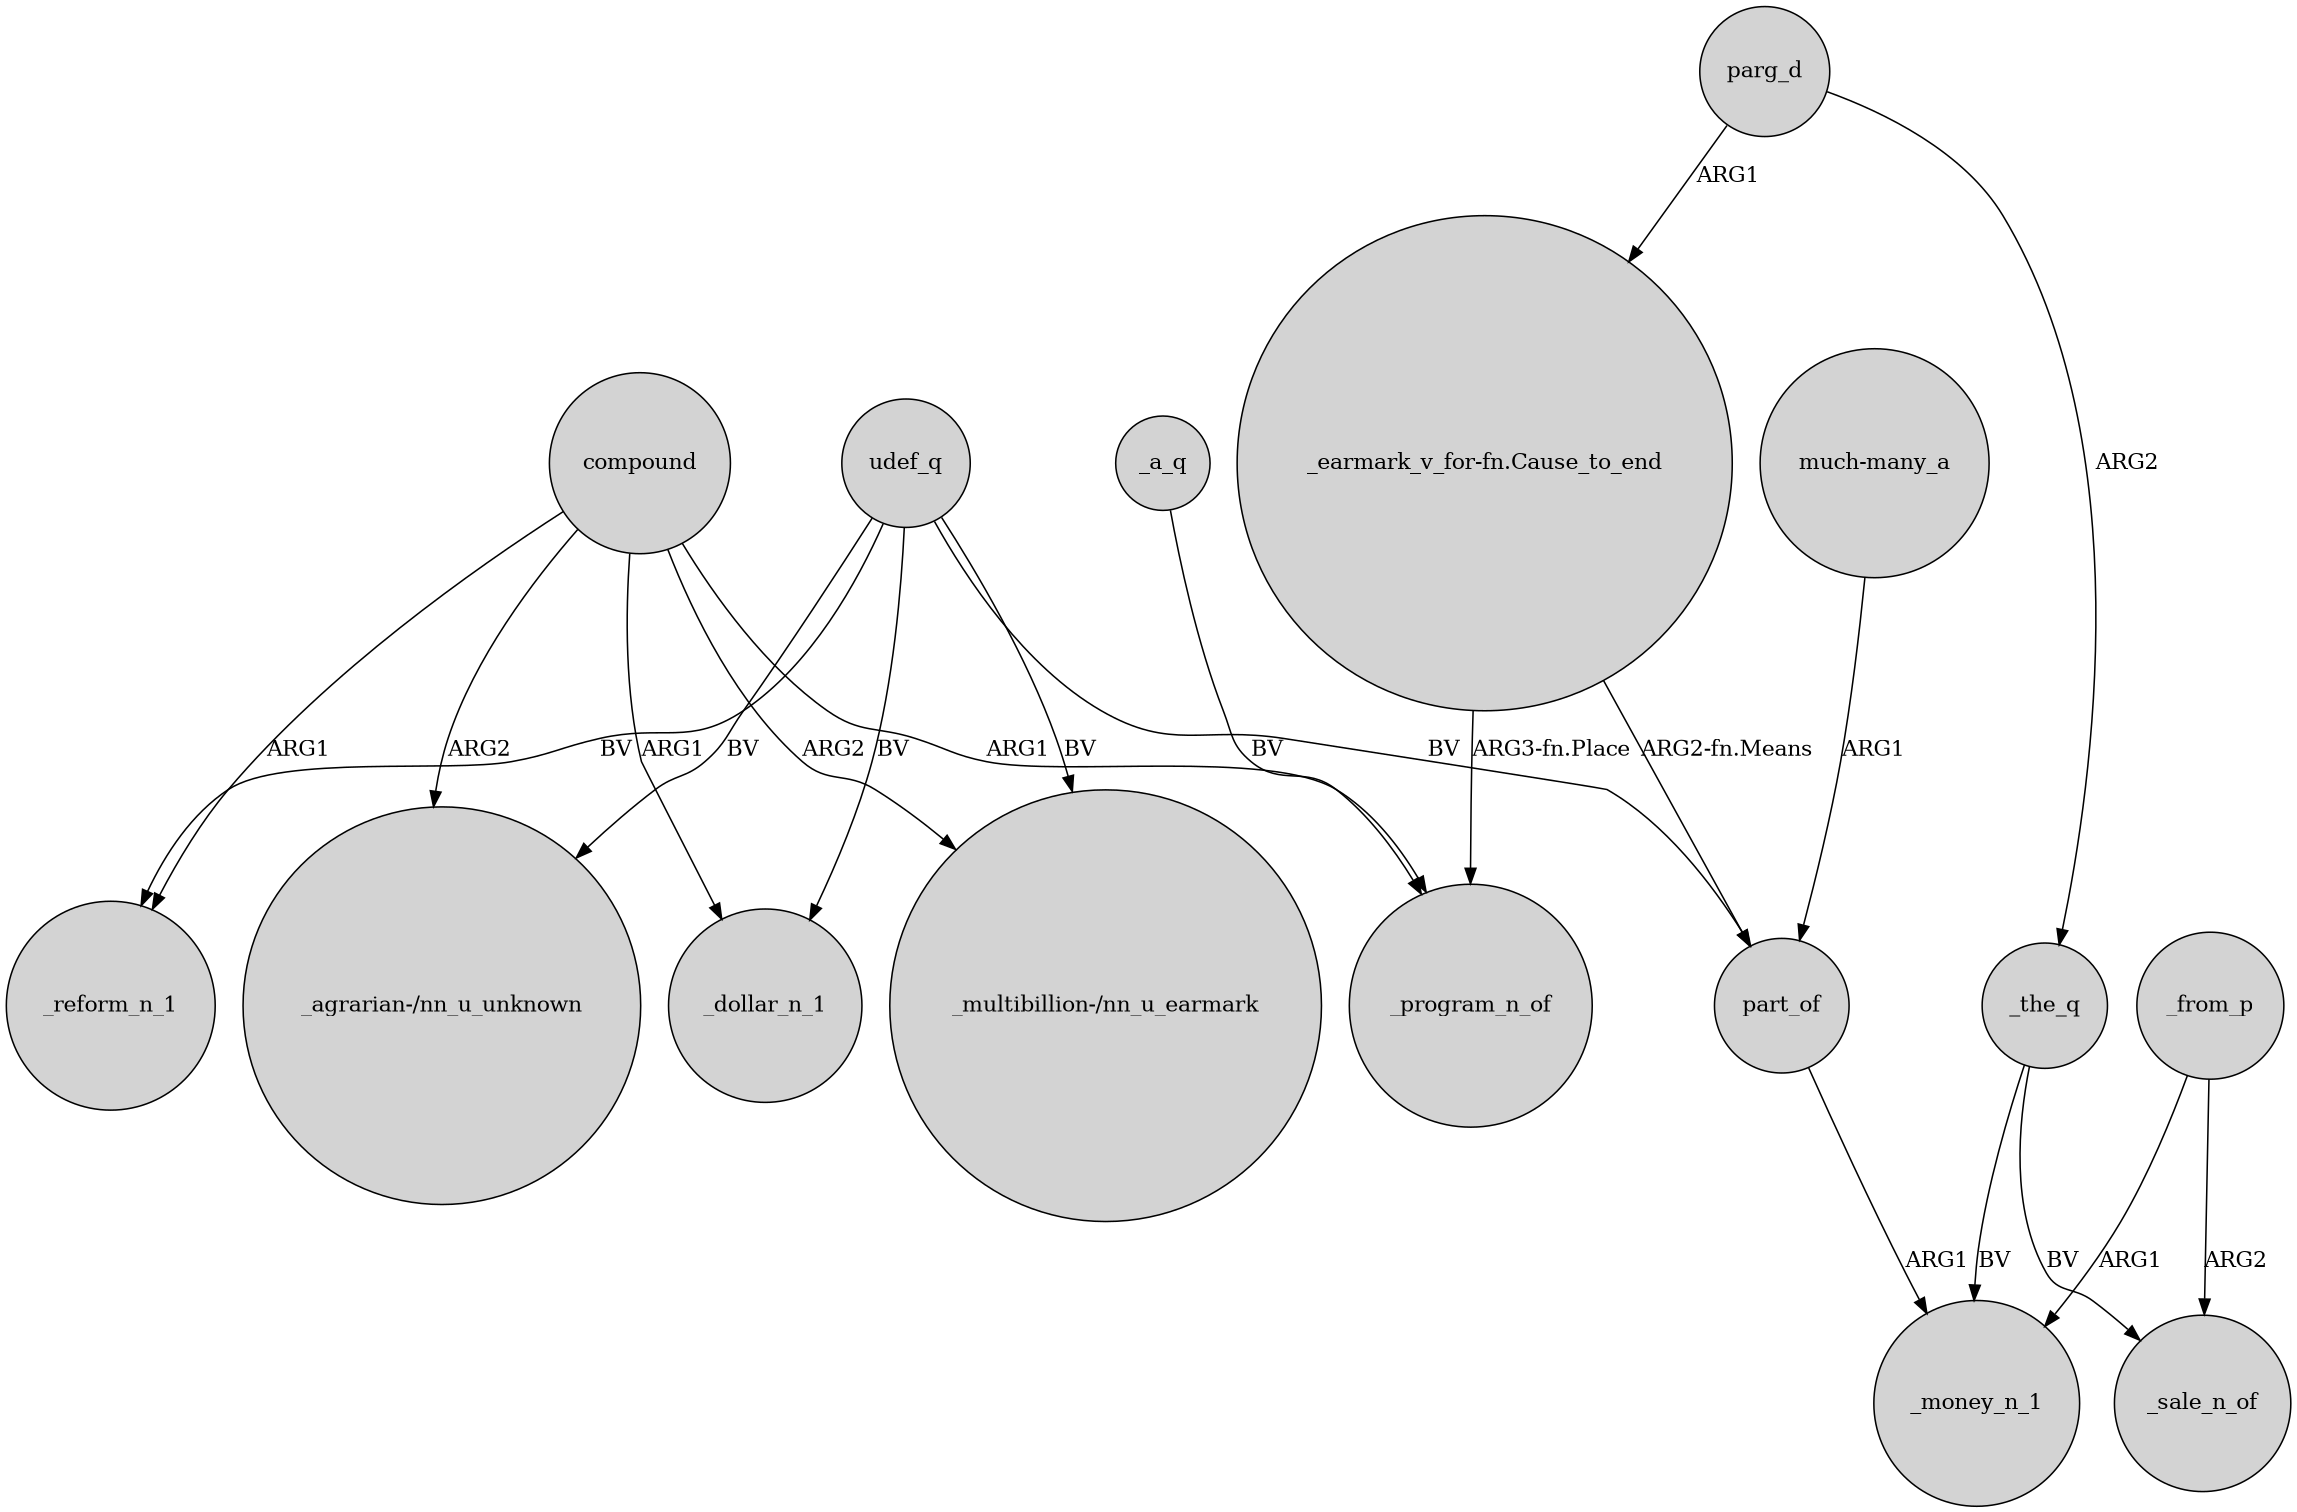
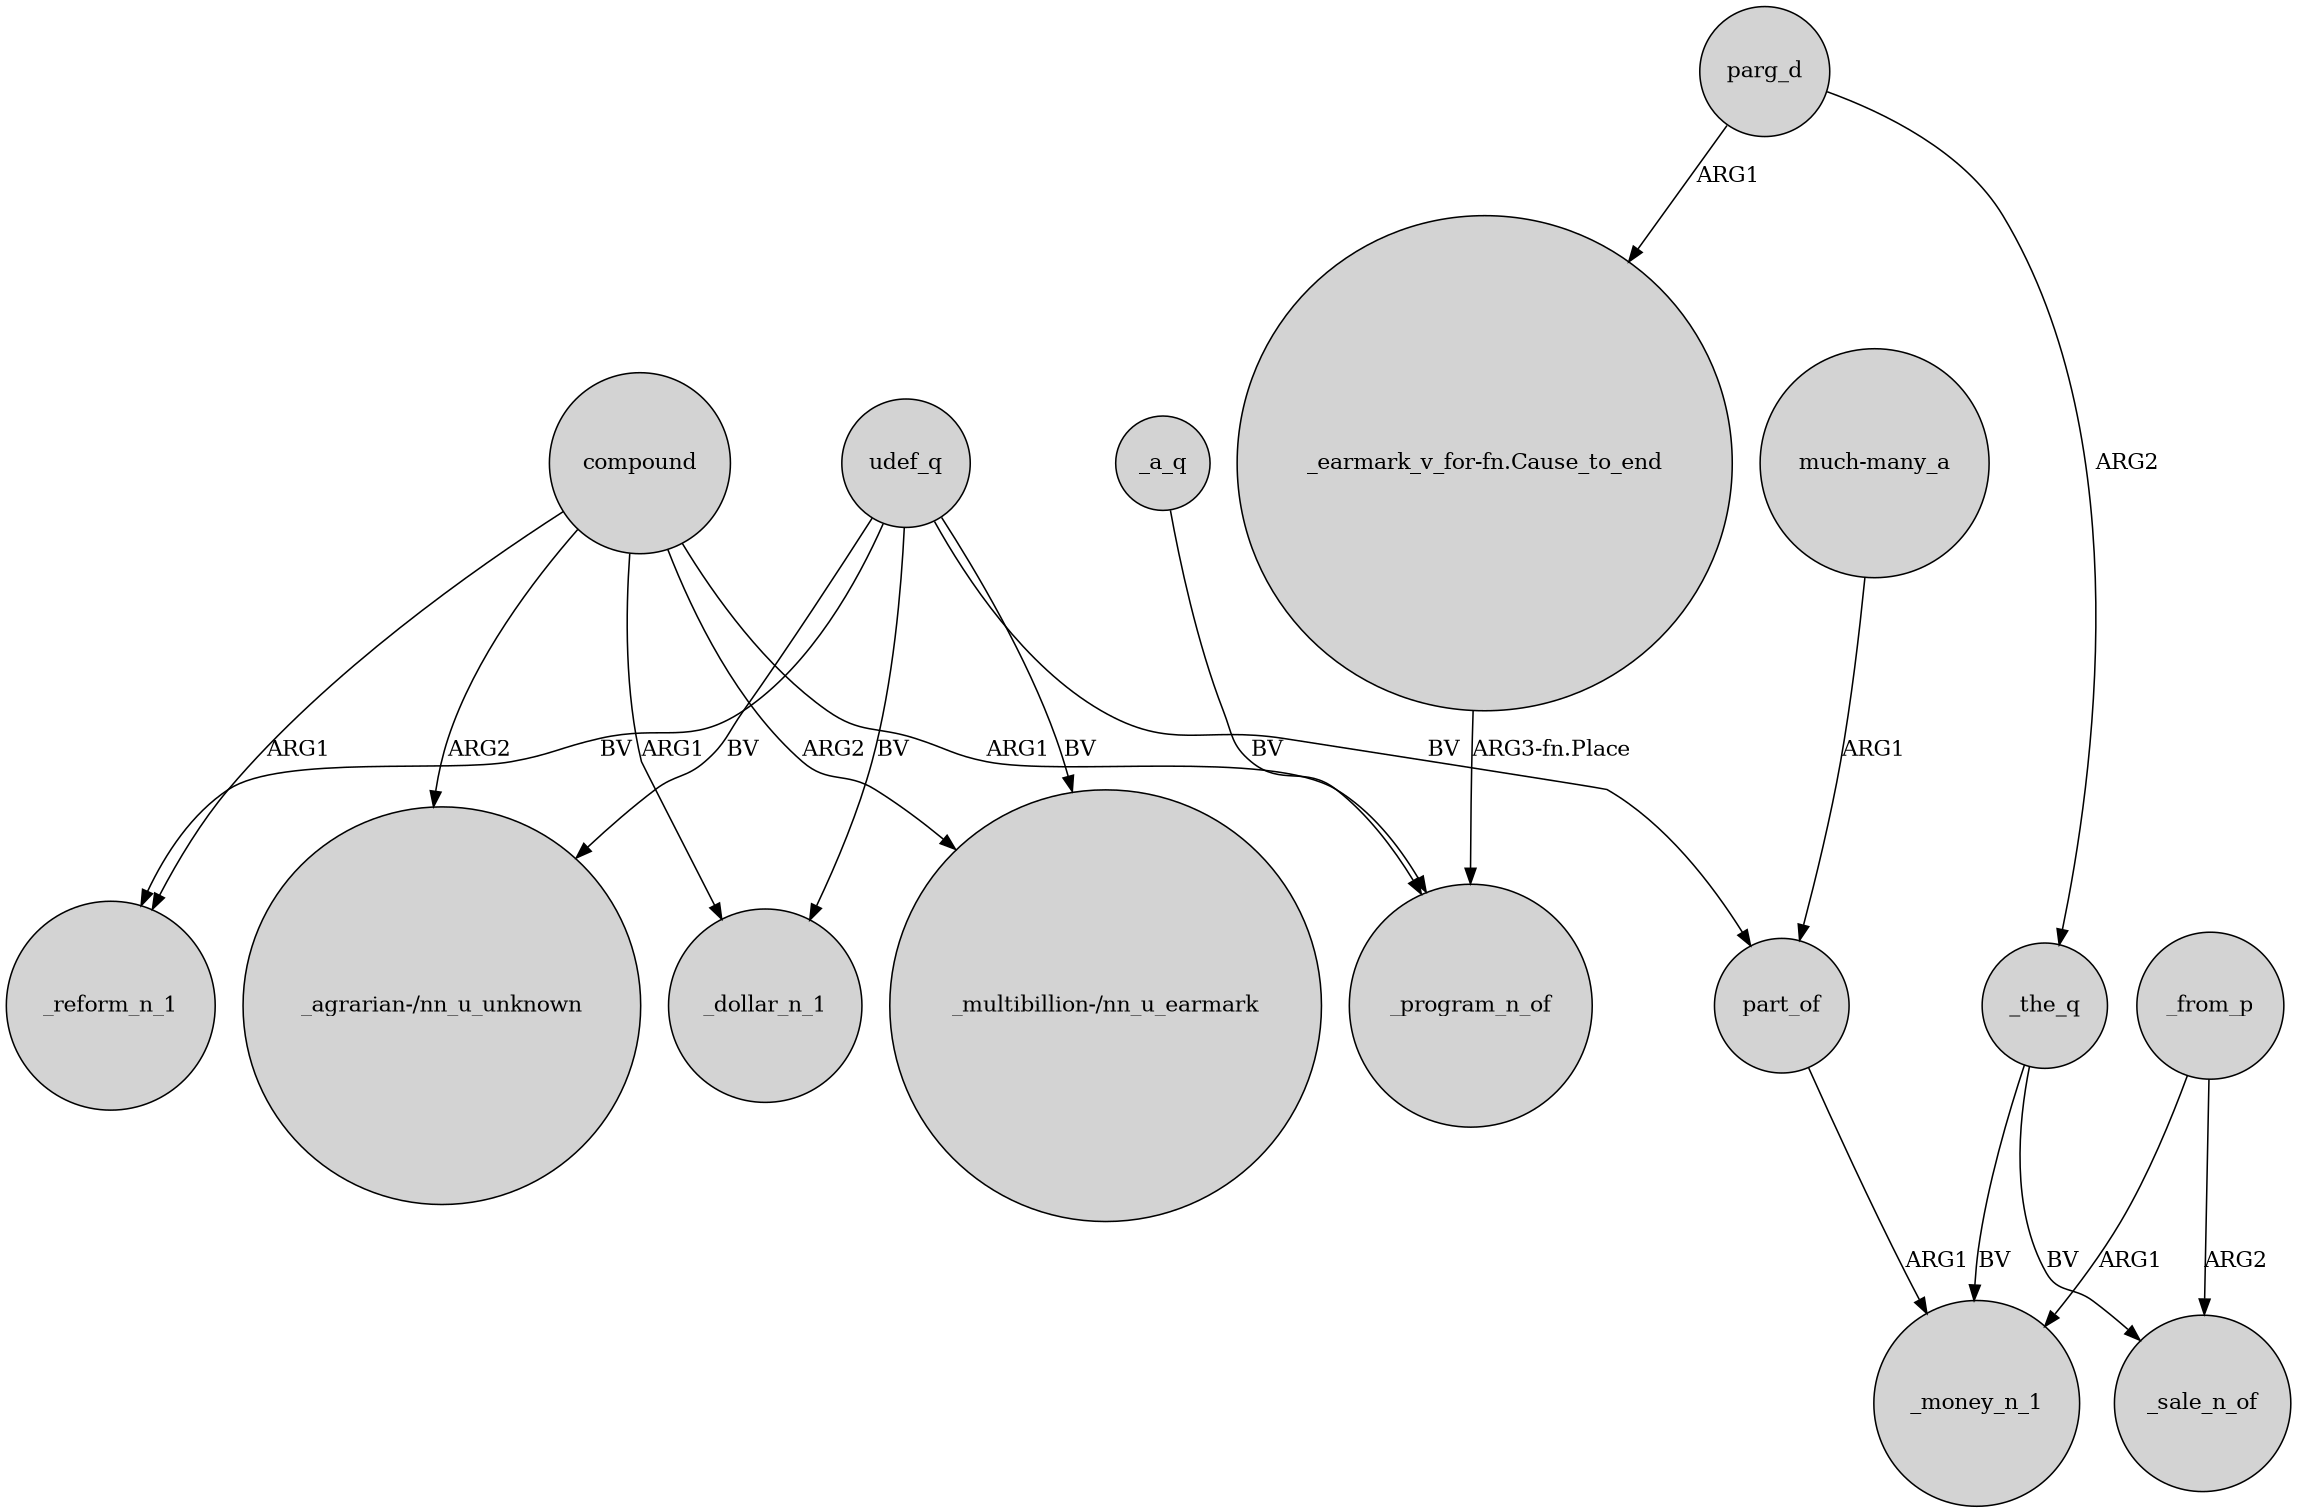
(1673, 806) -> none
